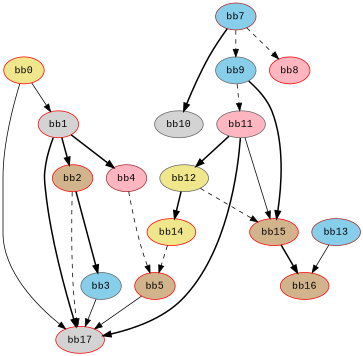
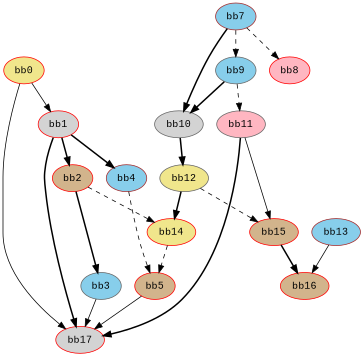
(279, 141) -> (210, 94)
(215, 149) -> (181, 148)
(127, 178) -> (127, 178)
(72, 256) -> (118, 203)
